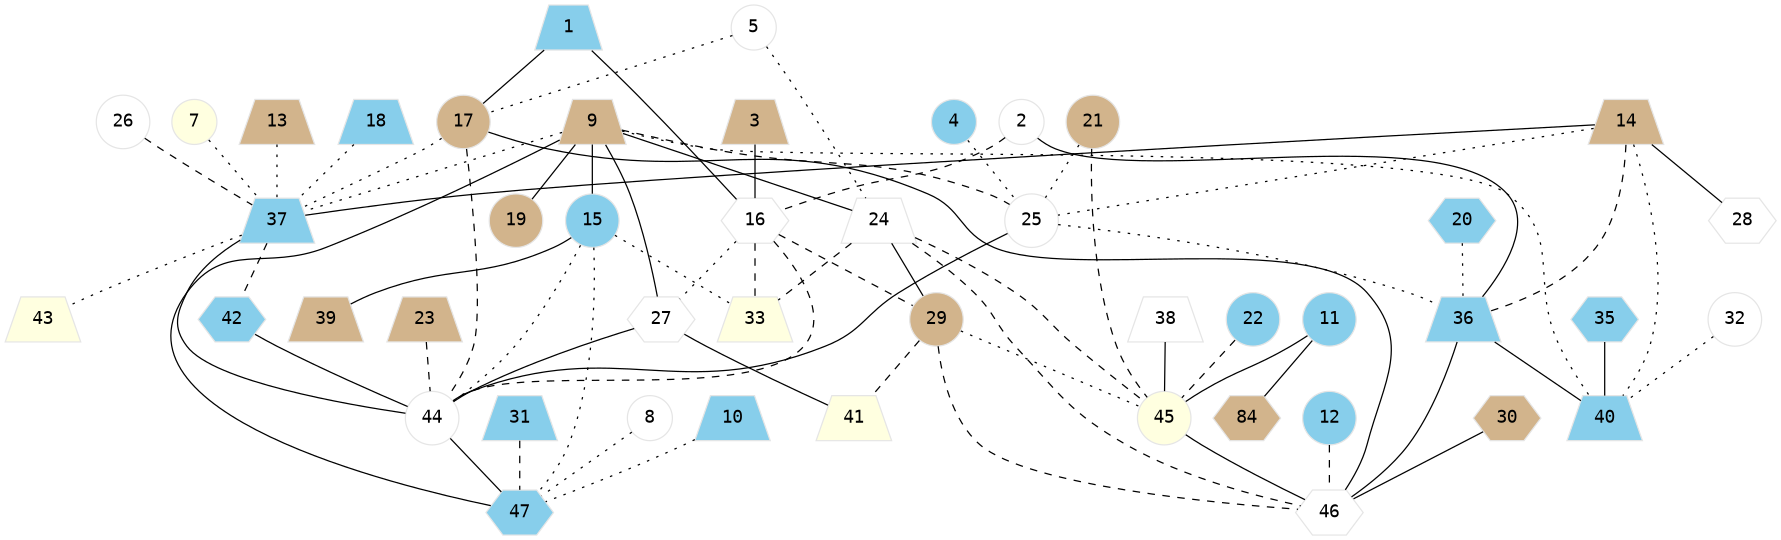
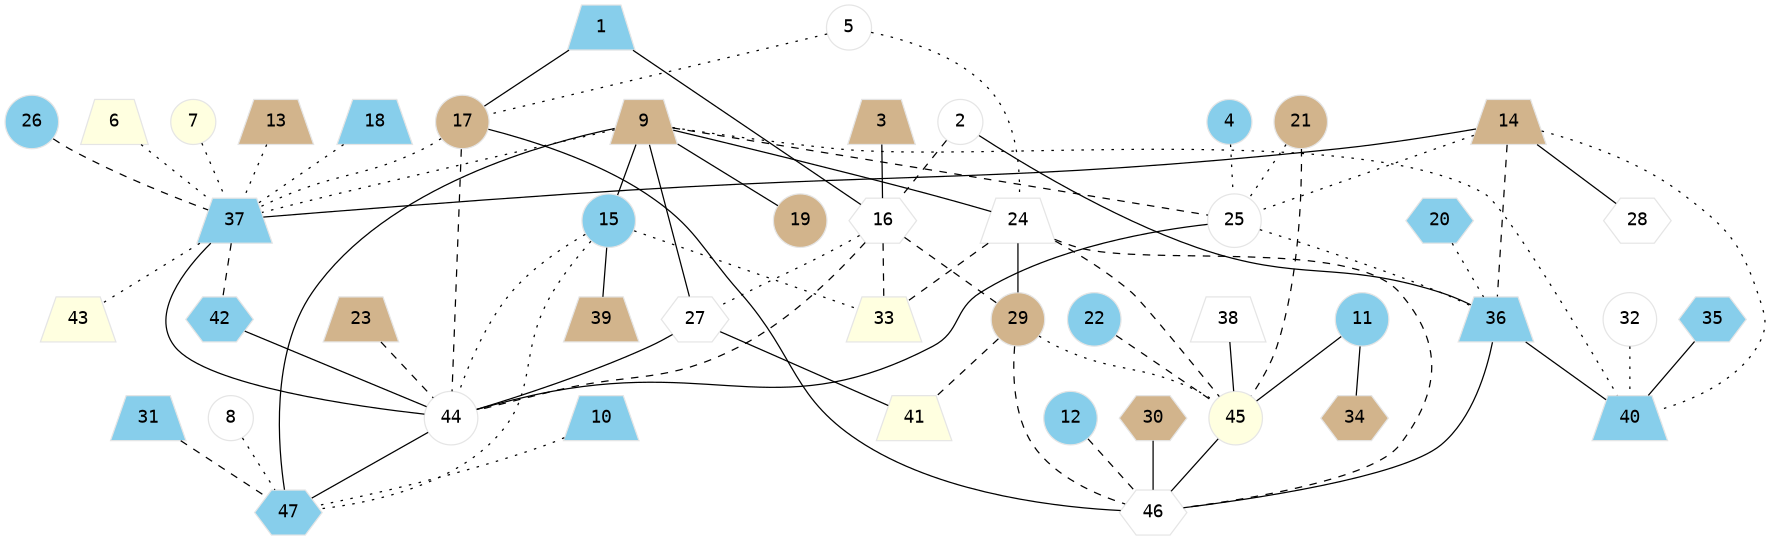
none -> (114, 122)
(123, 122) -> (32, 122)
(1247, 418) -> (1355, 418)
